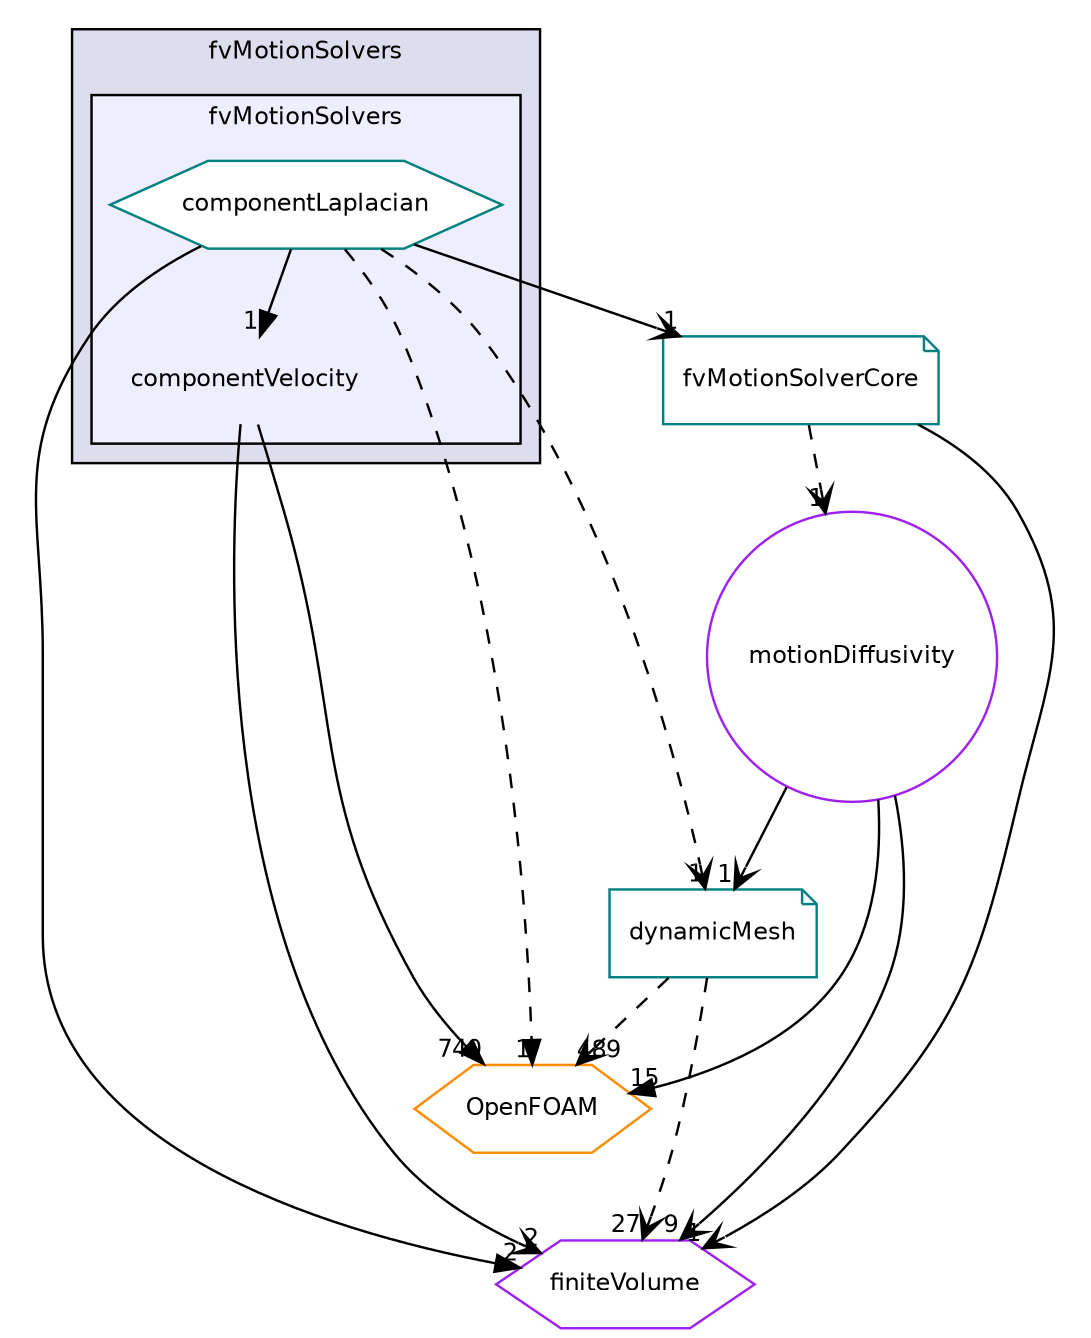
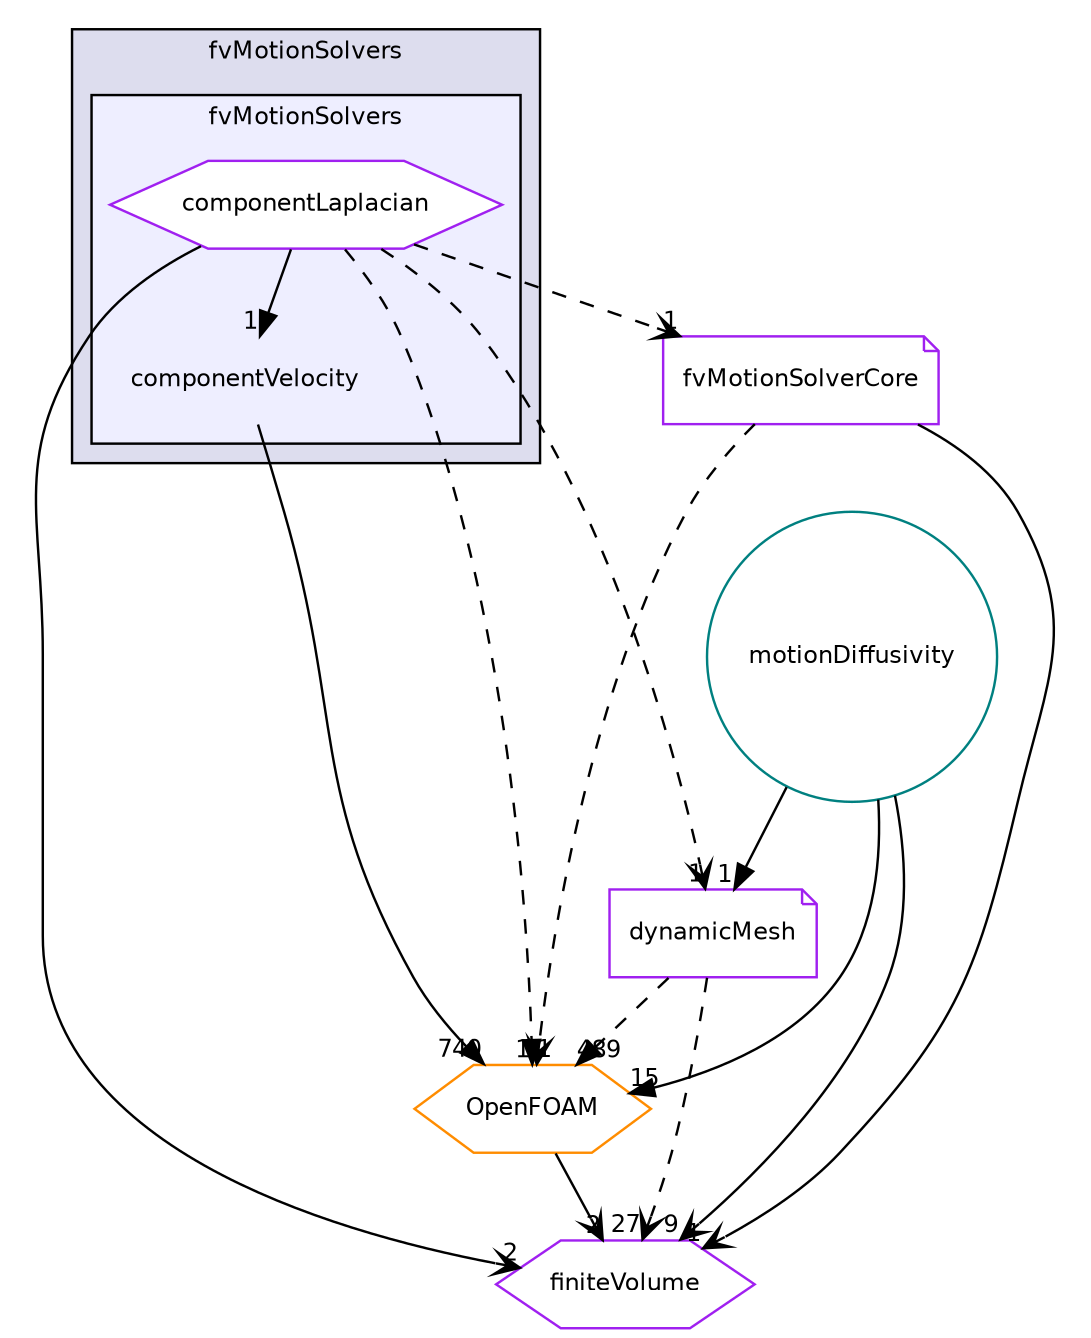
(306, 205) -> (306, 205)
(560, 295) -> (560, 295)
(801, 380) -> (801, 380)
(815, 457) -> (606, 716)
(852, 657) -> (852, 657)
(766, 827) -> (766, 827)
(43, 859) -> (43, 859)
(269, 879) -> (573, 1186)
(713, 933) -> (713, 933)
(632, 1013) -> (632, 1013)
